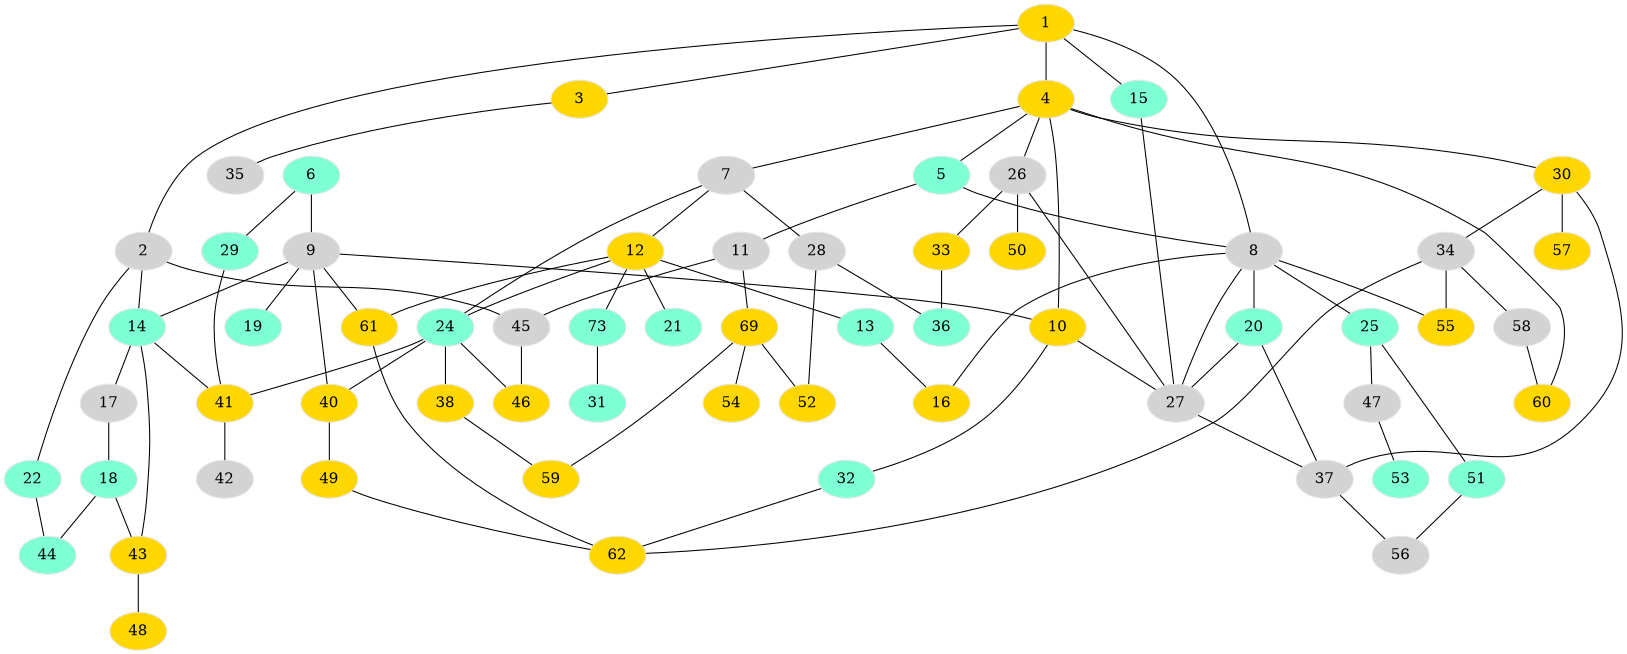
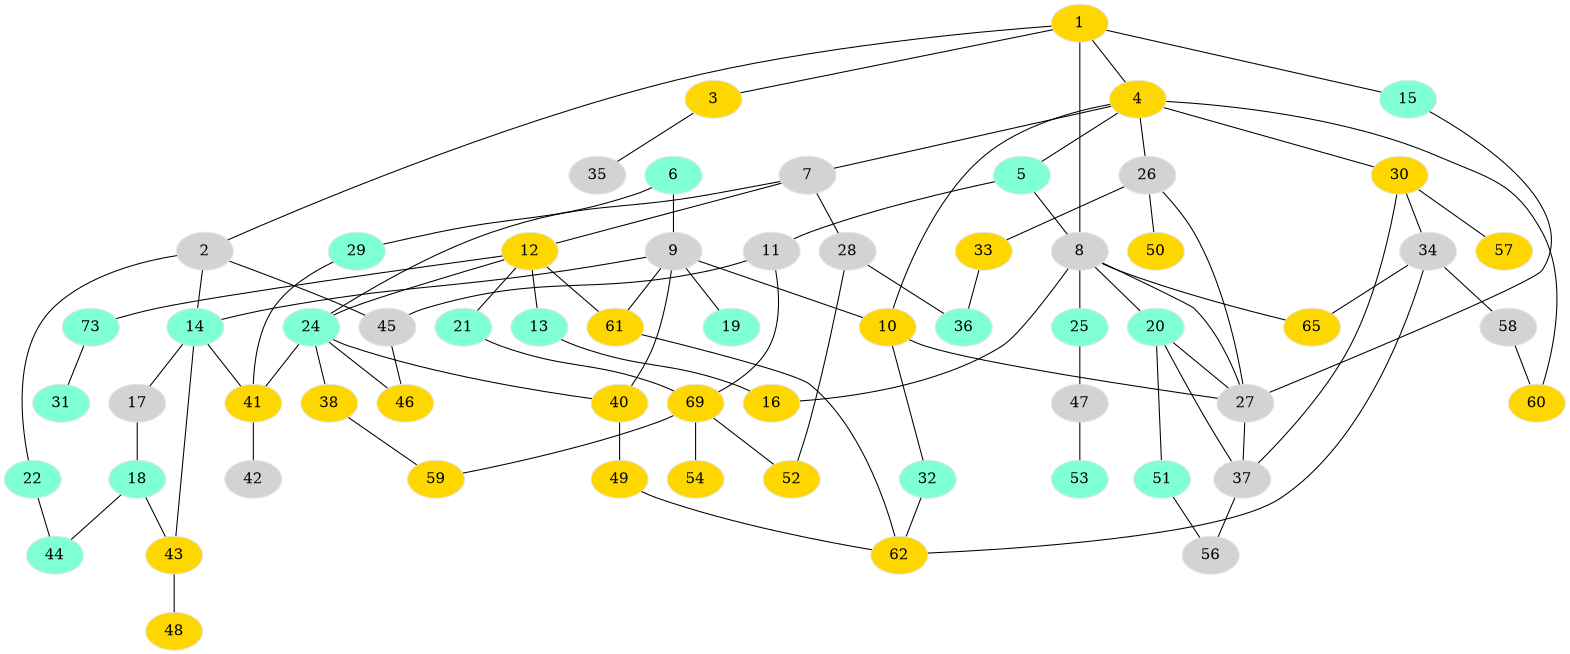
(1446, 327) -> (1312, 327)
none -> (580, 365)
(1424, 403) -> (1159, 403)
